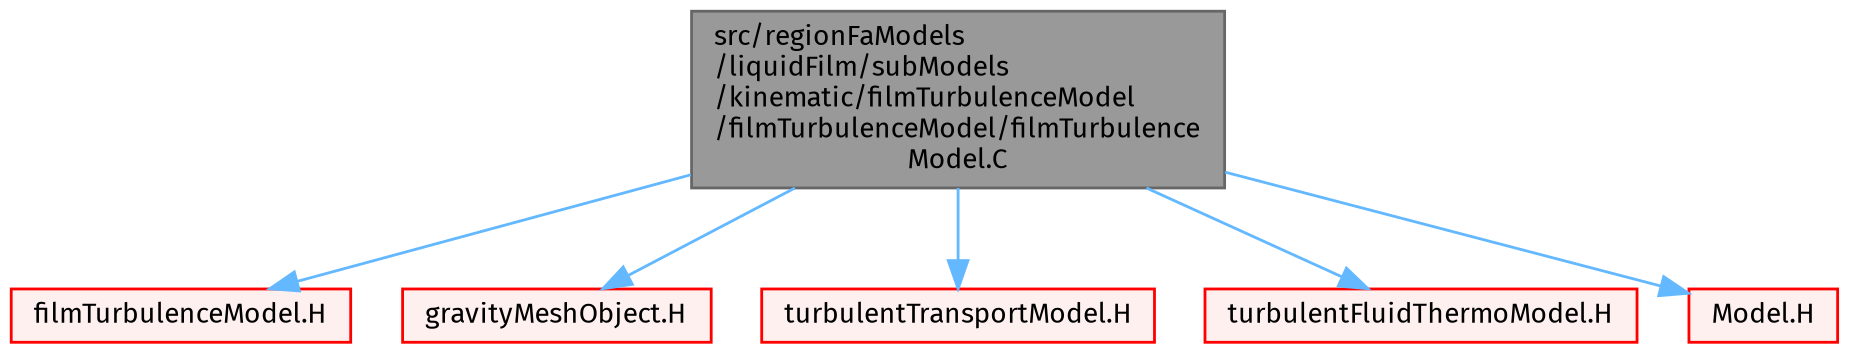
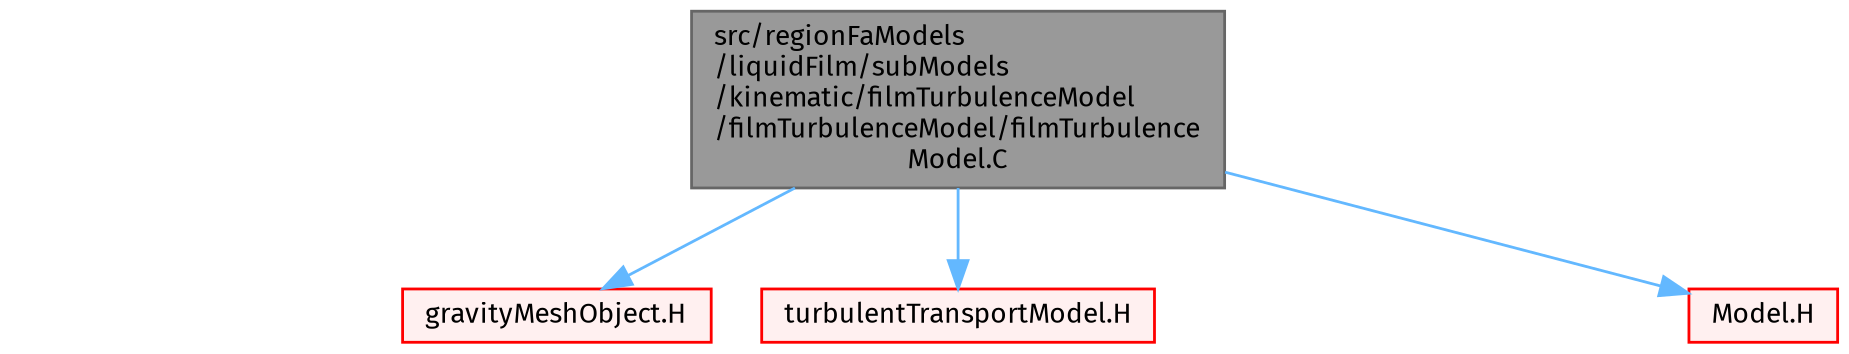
(181, 316) -> none
(1421, 316) -> none
